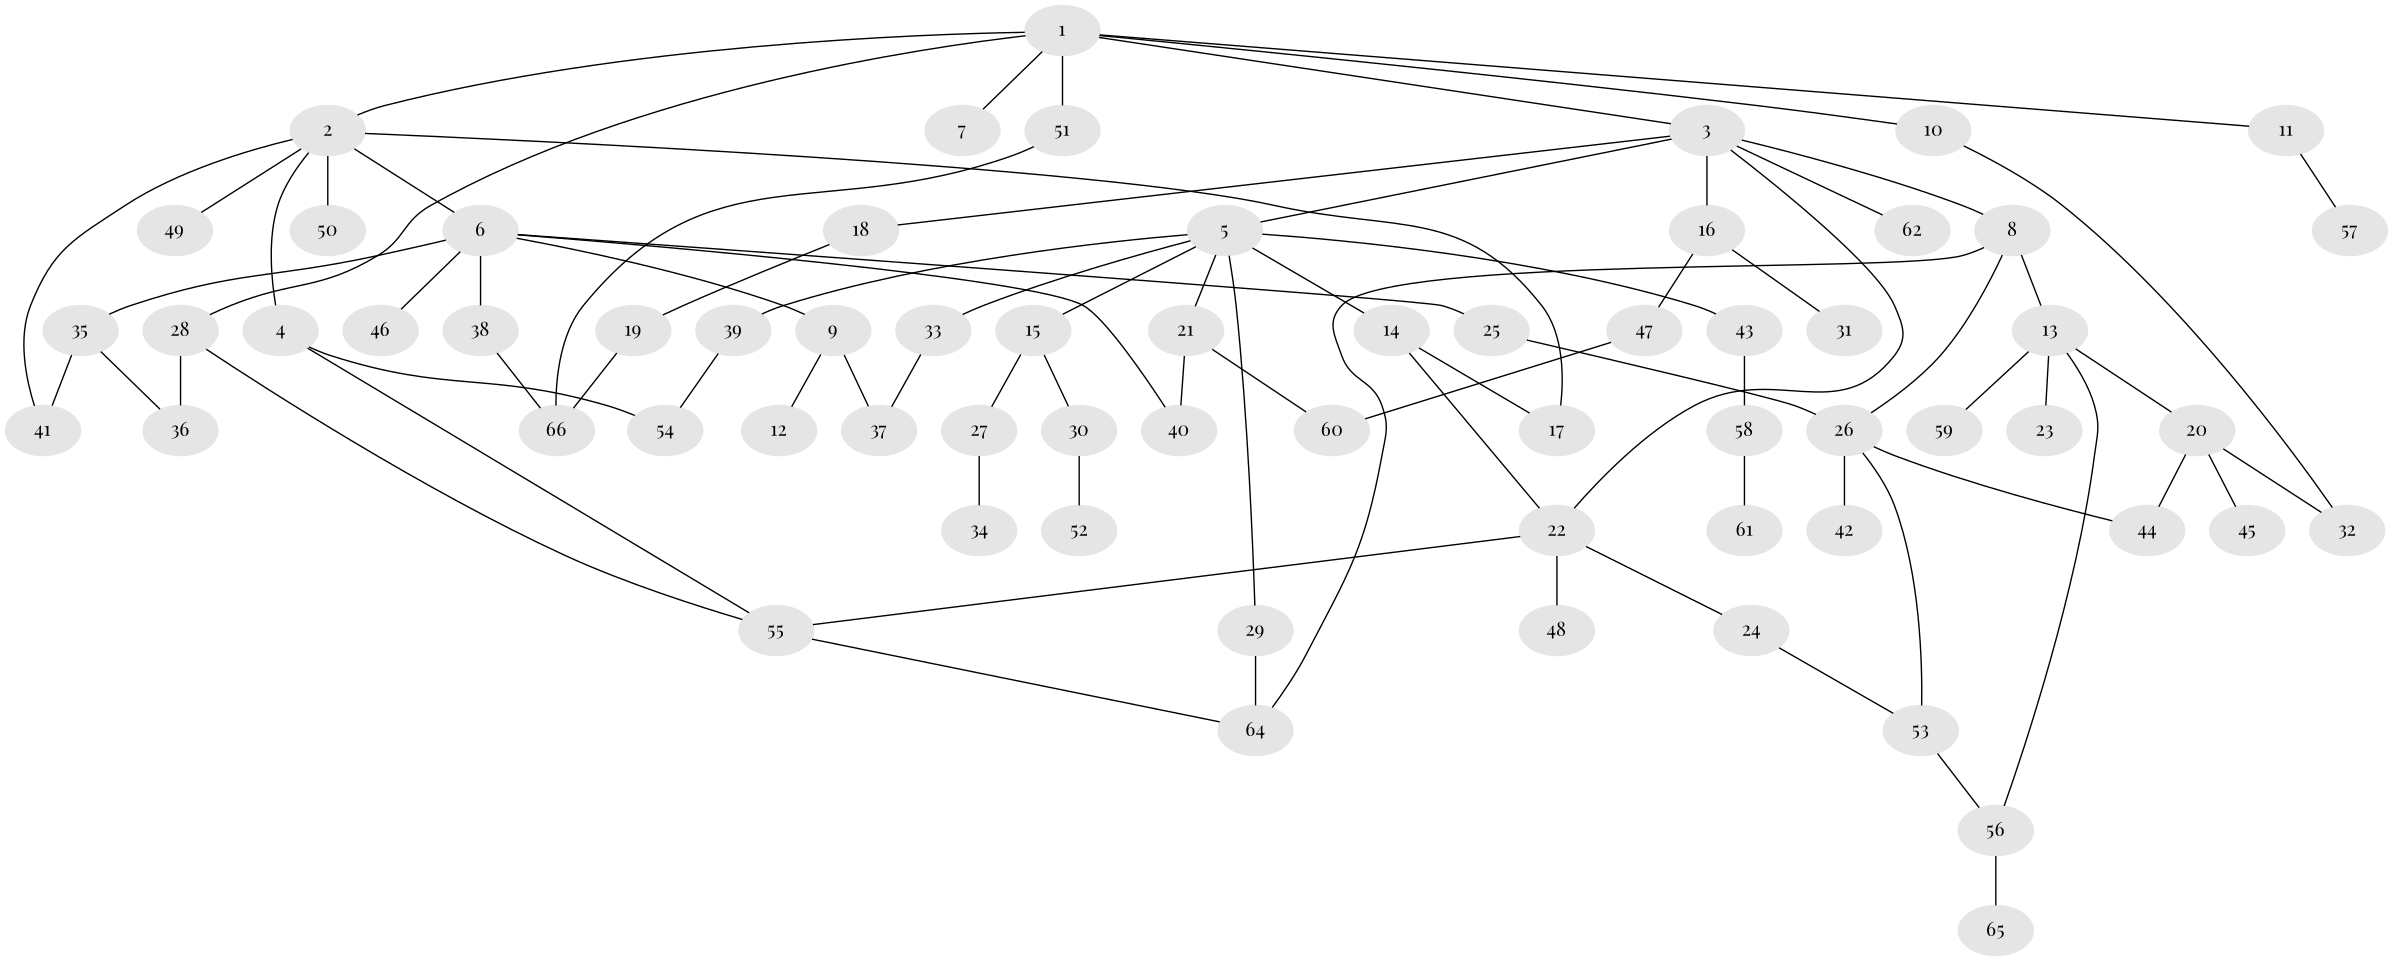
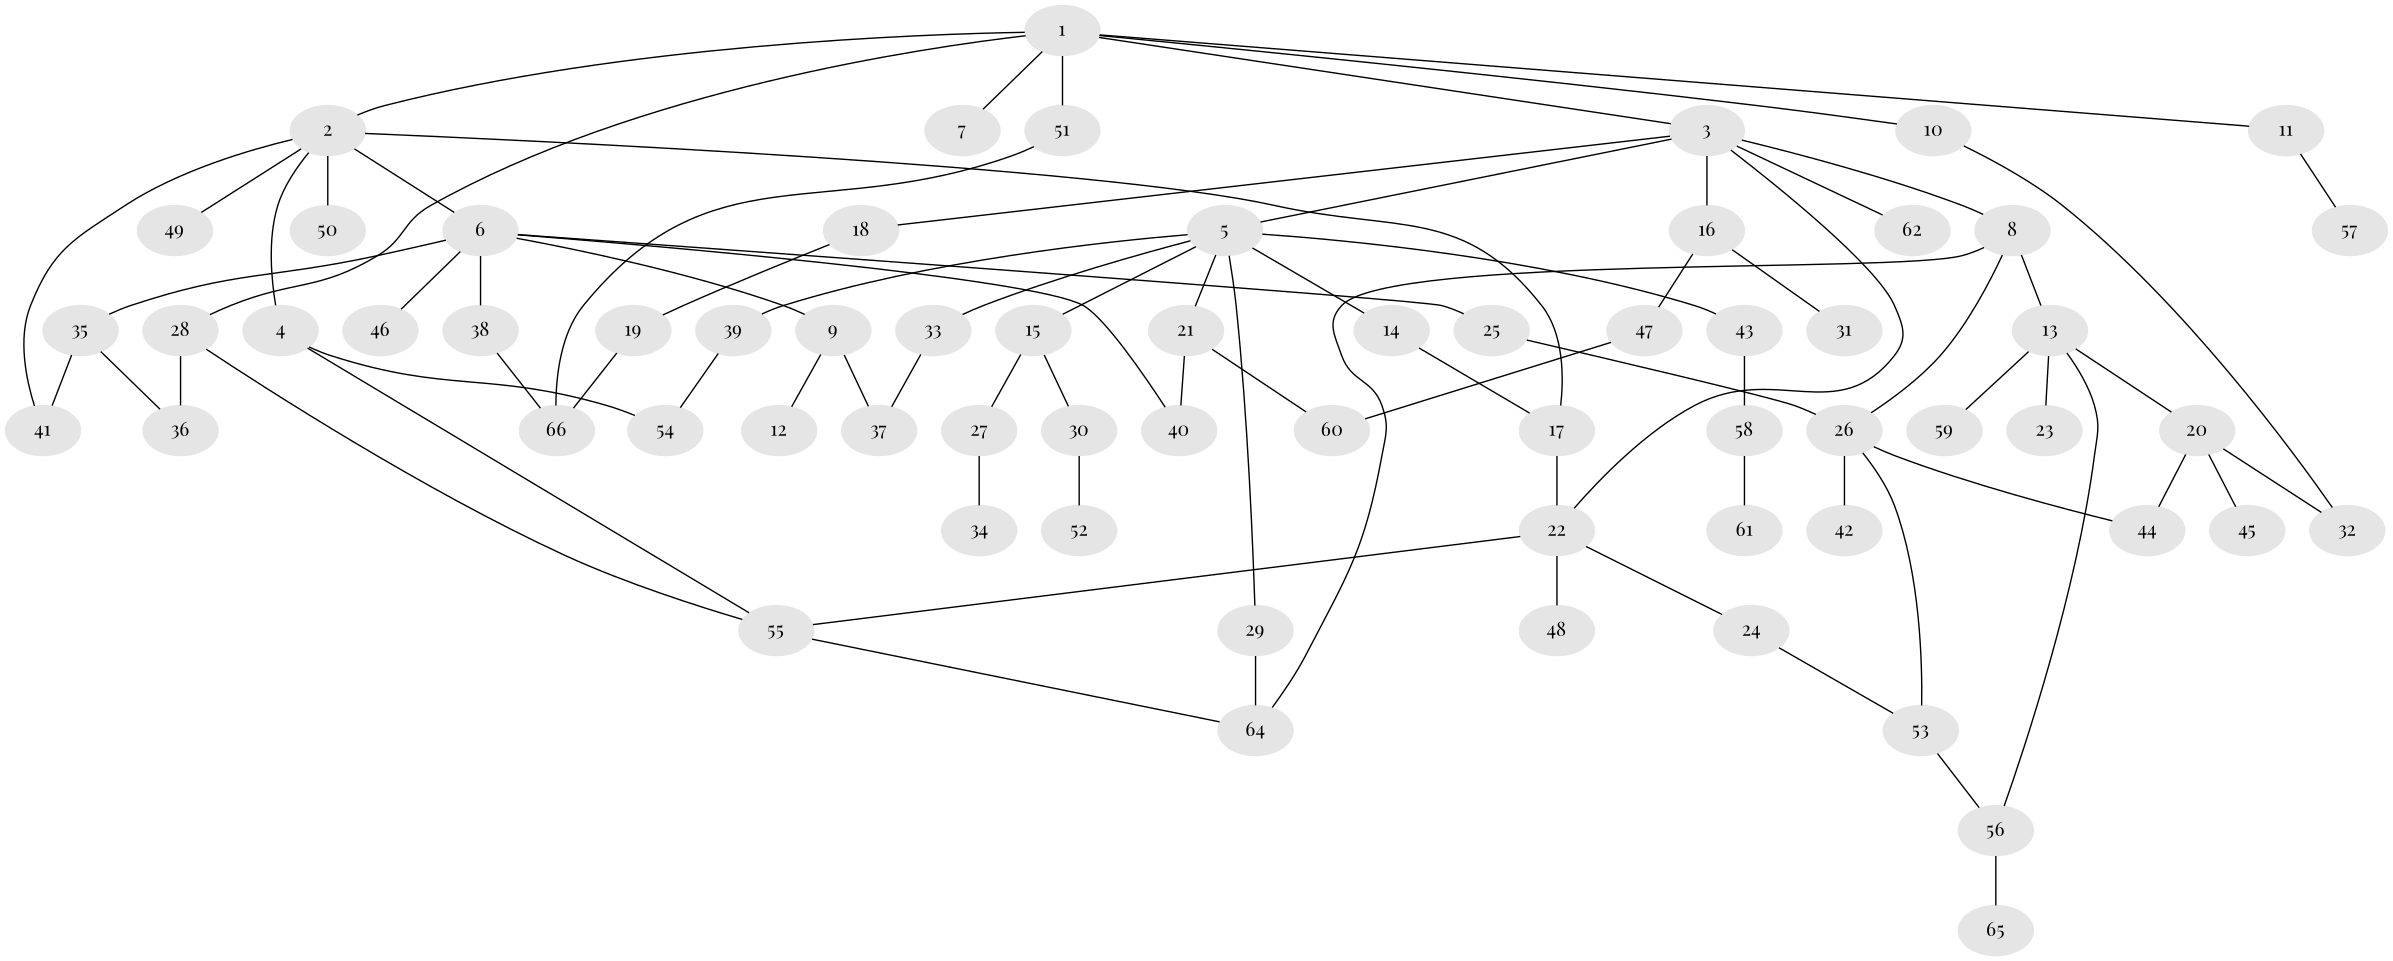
(1474, 431) -> (1557, 481)
